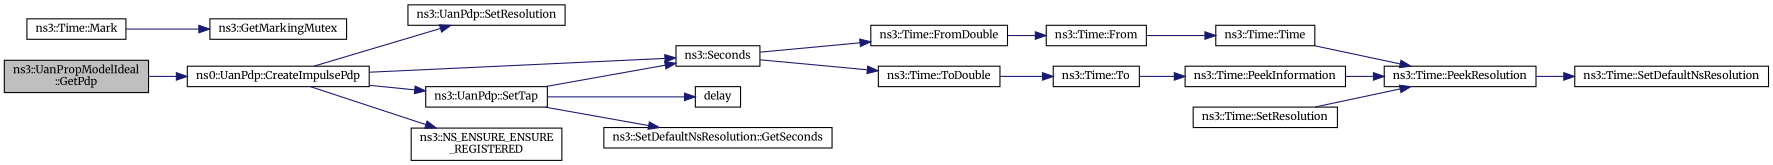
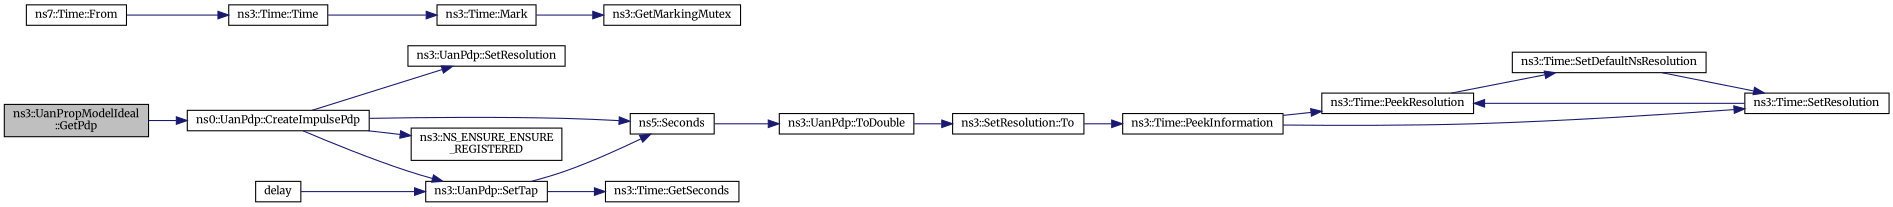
(939, 36) -> none
(1096, 36) -> (76, 15)
(1358, 55) -> (377, 15)
(718, 56) -> (672, 124)
(939, 76) -> (847, 124)
(1096, 76) -> (1018, 124)
none -> (1708, 82)
(616, 97) -> (358, 192)
none -> (1509, 123)
(718, 138) -> (672, 192)
